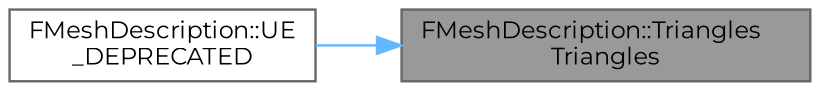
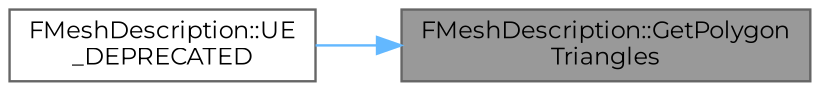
(606, 45) -> (606, 45)
